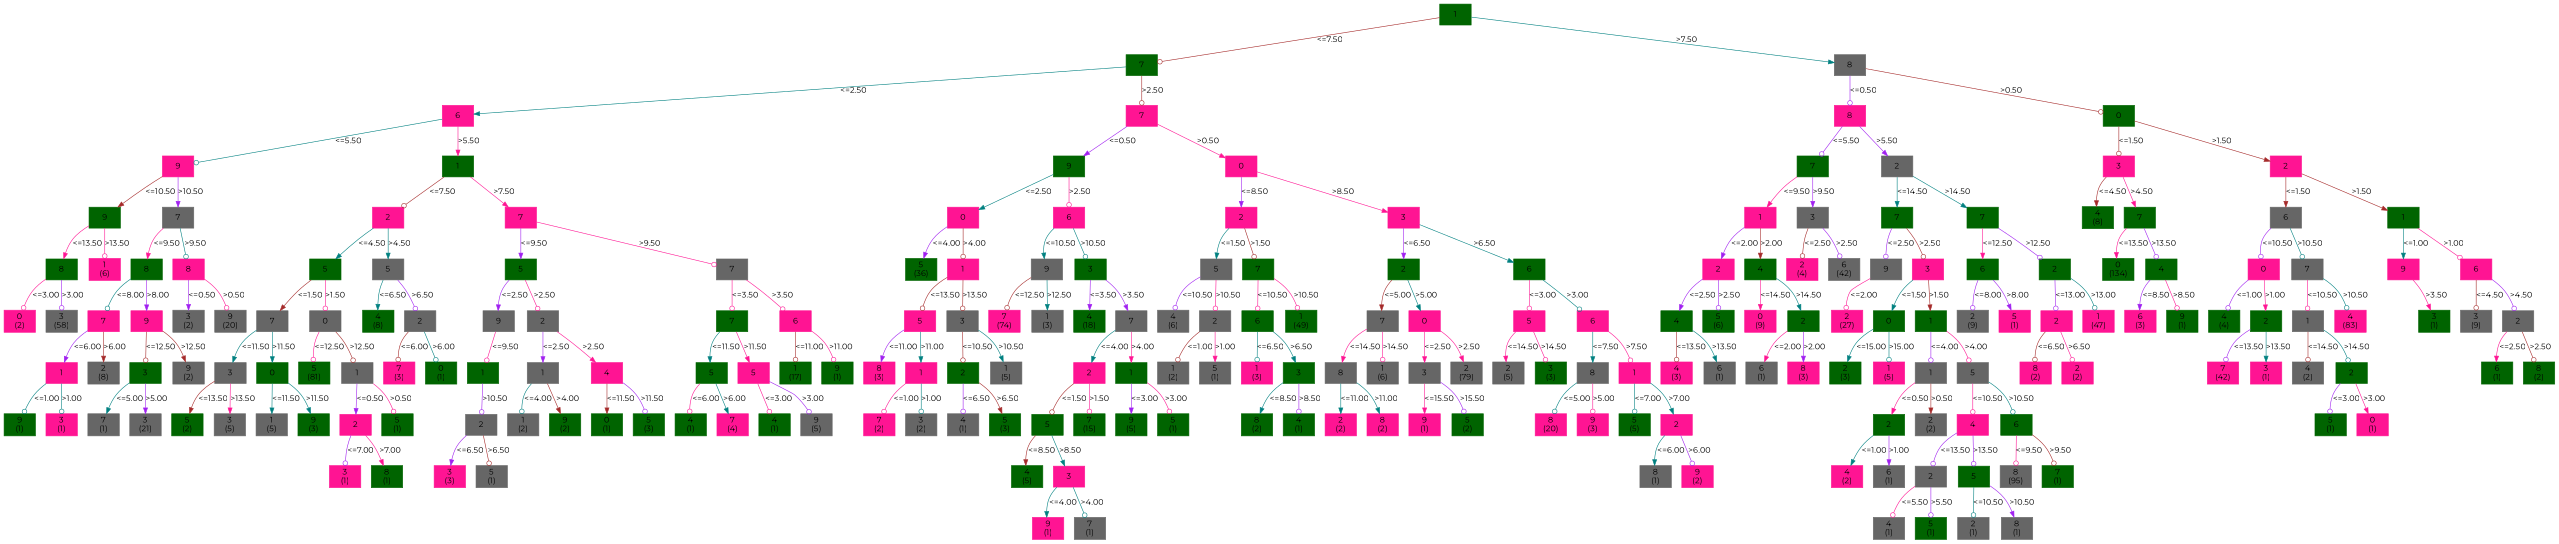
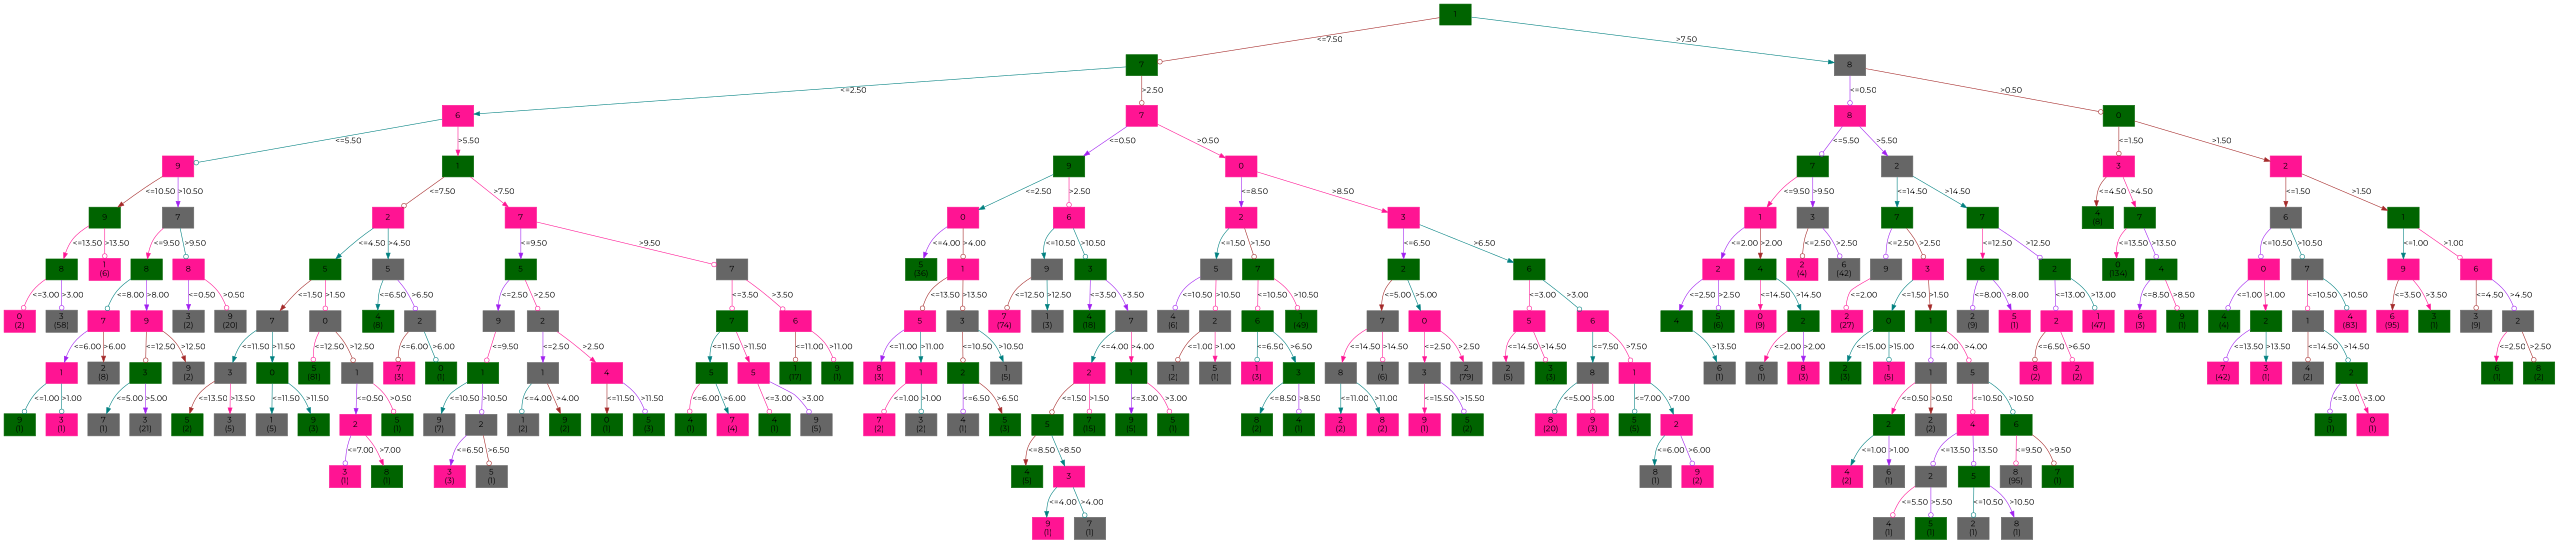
none -> (2392, 321)
(1677, 373) -> none
none -> (439, 425)
